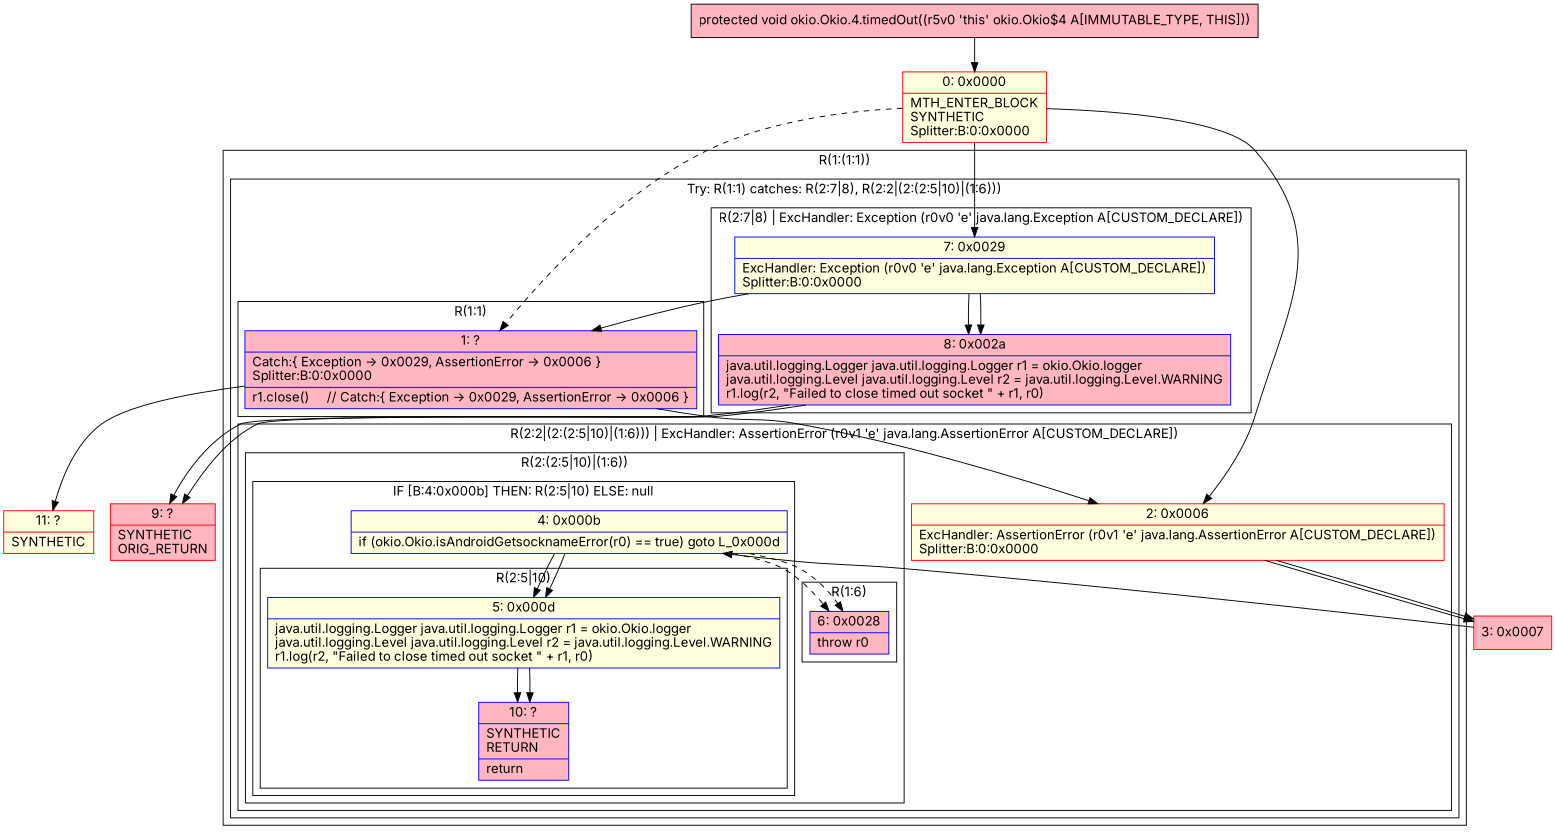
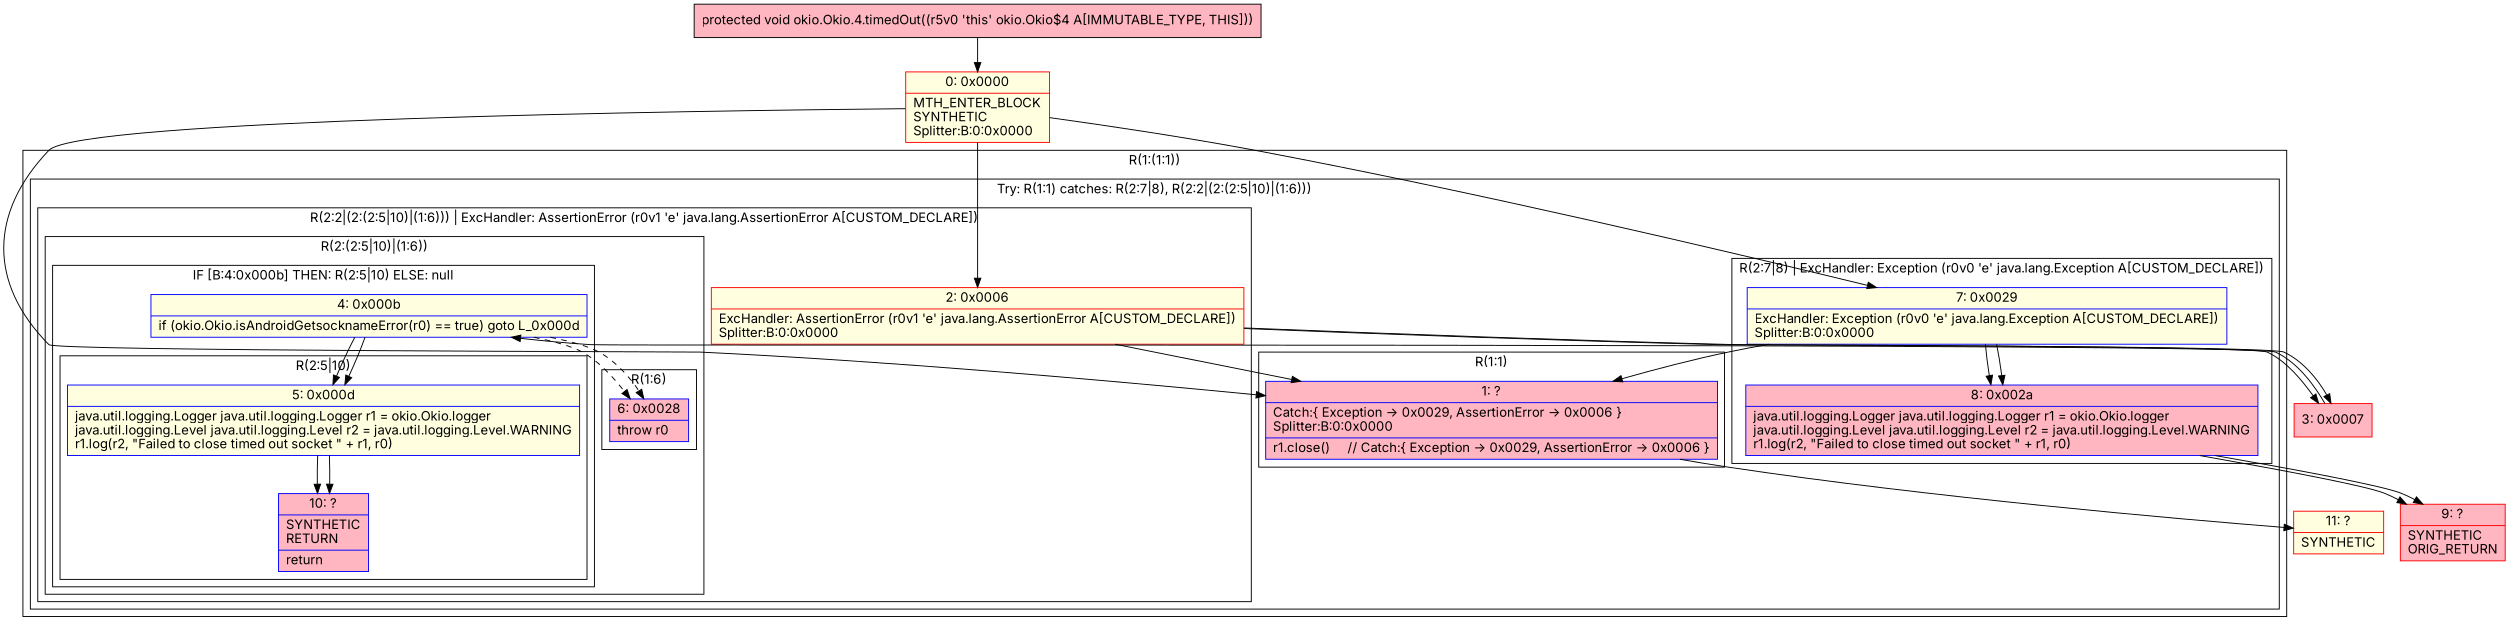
(678, 166) -> (114, 348)
(876, 440) -> (1203, 362)
